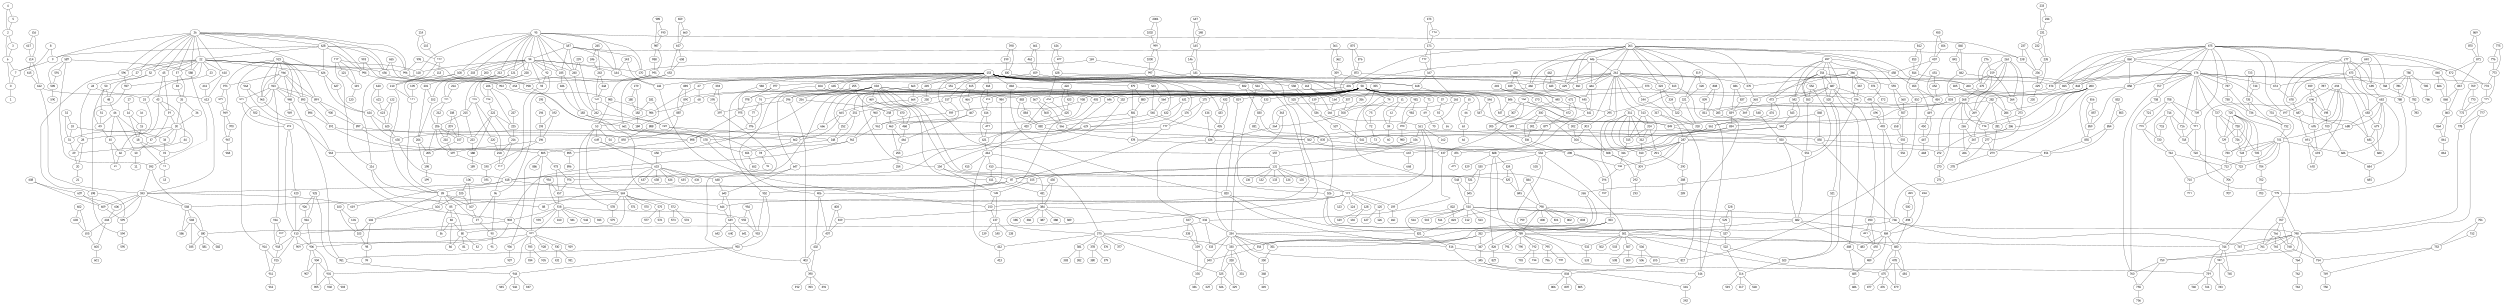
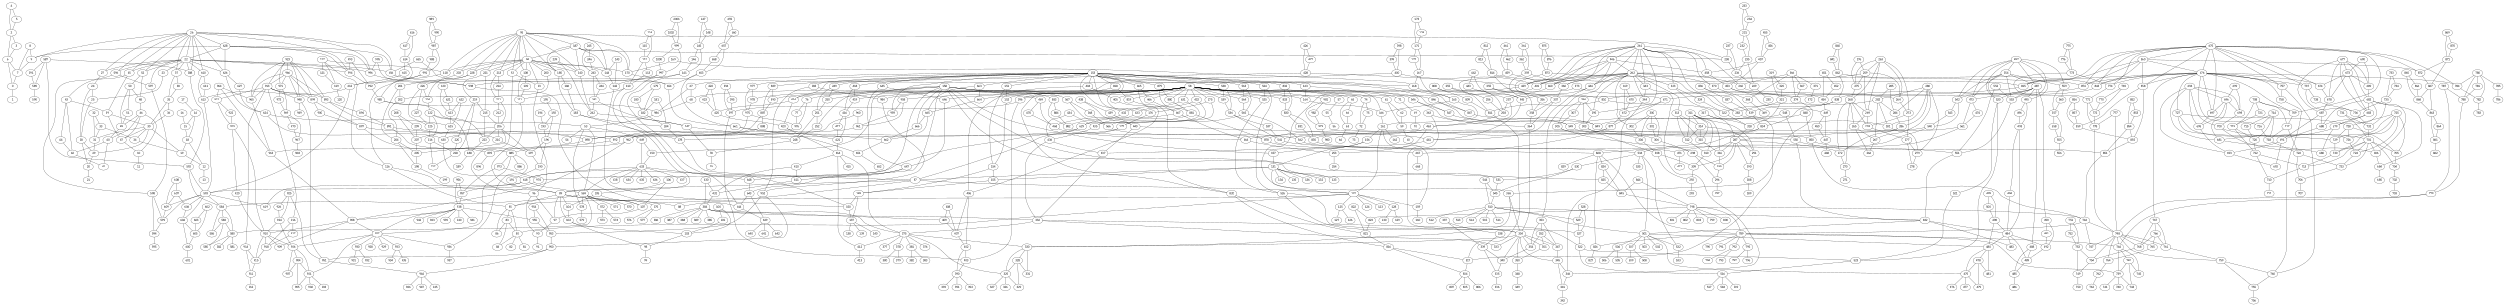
(248, 73) -> (218, 93)
